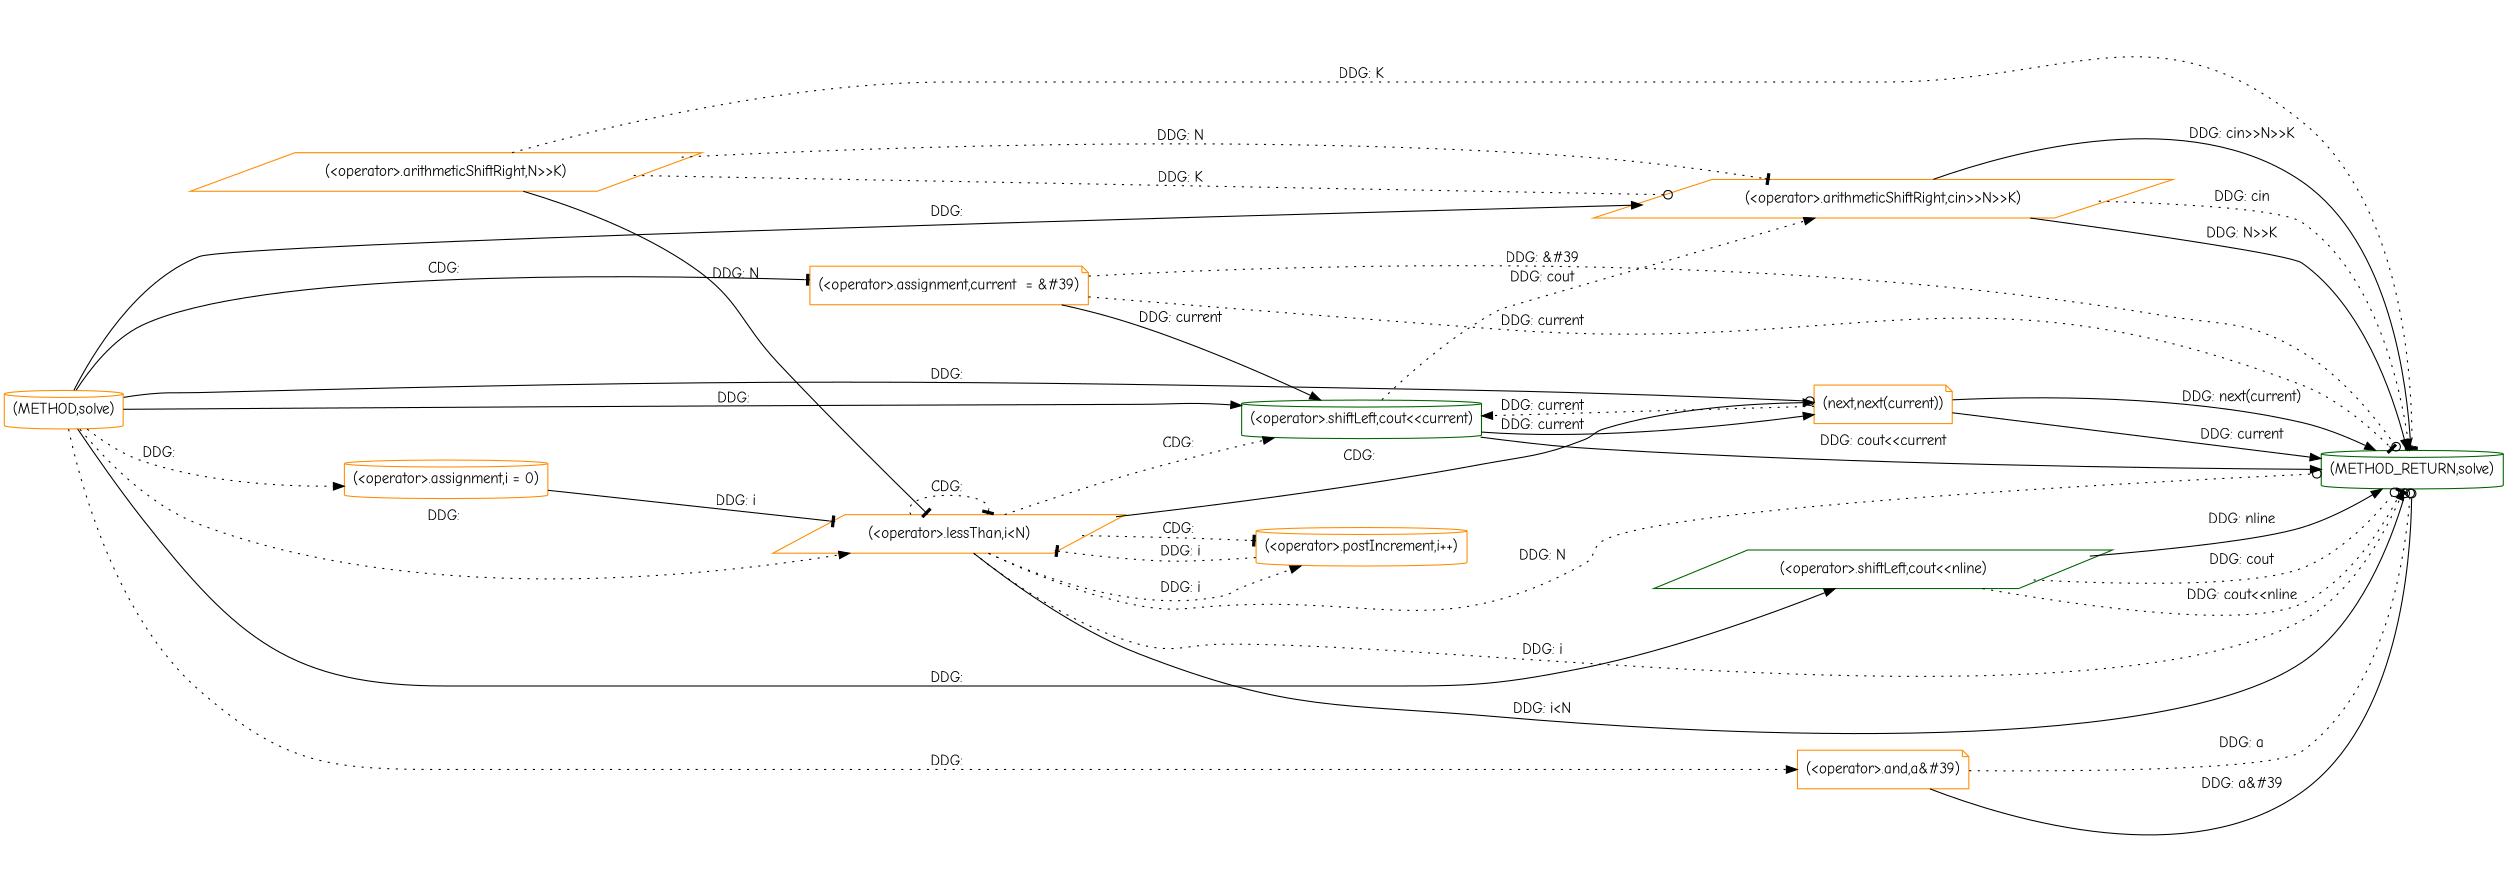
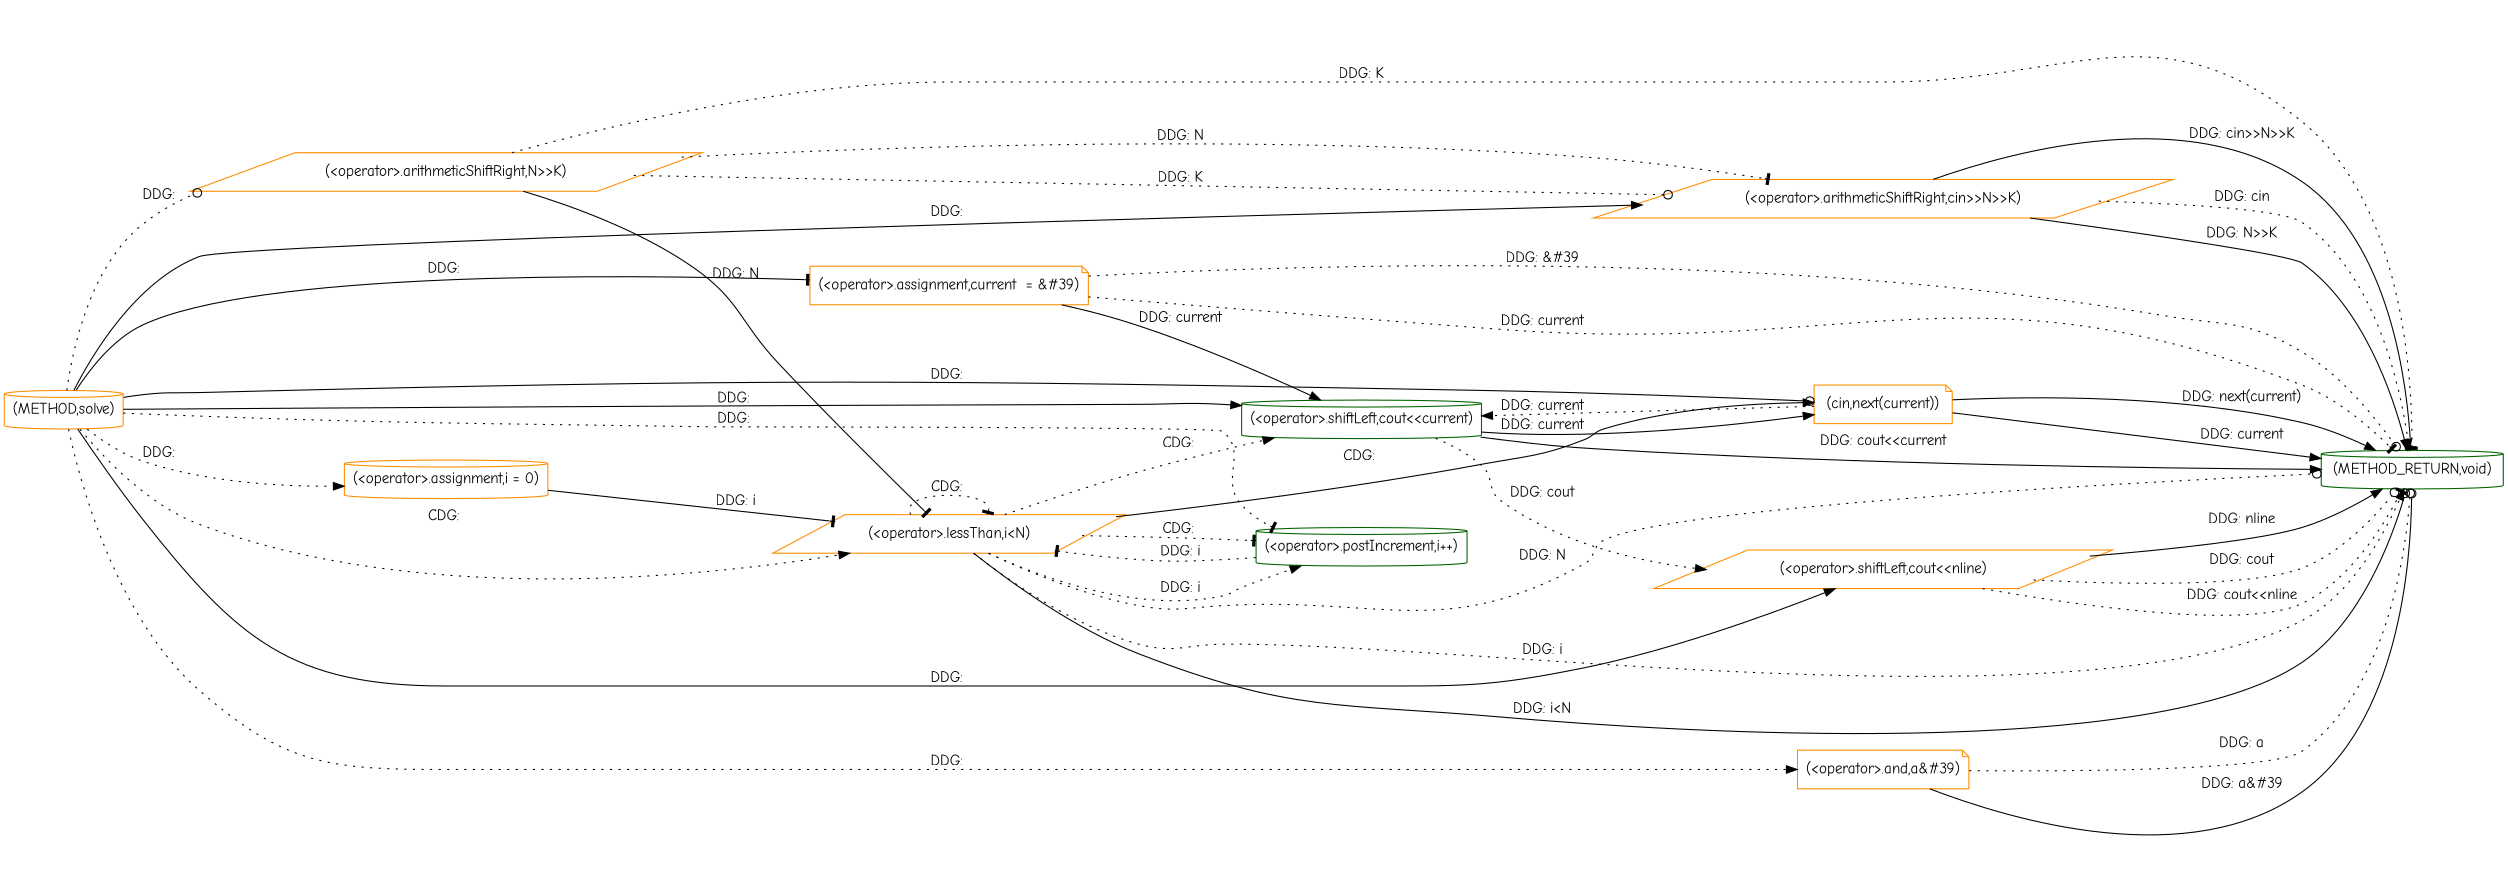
(446, 269) -> (446, 269)
none -> (103, 274)
(1580, 286) -> (1550, 529)
(1883, 404) -> (1883, 404)
none -> (730, 427)
(2412, 470) -> (2412, 470)
(446, 516) -> (446, 516)
(1362, 547) -> (1362, 547)
(1883, 569) -> (1883, 569)
